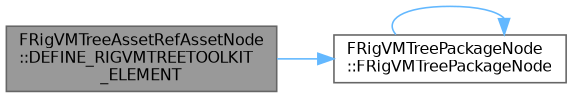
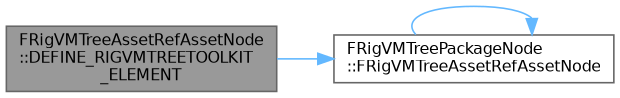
(450, 59) -> (474, 59)
